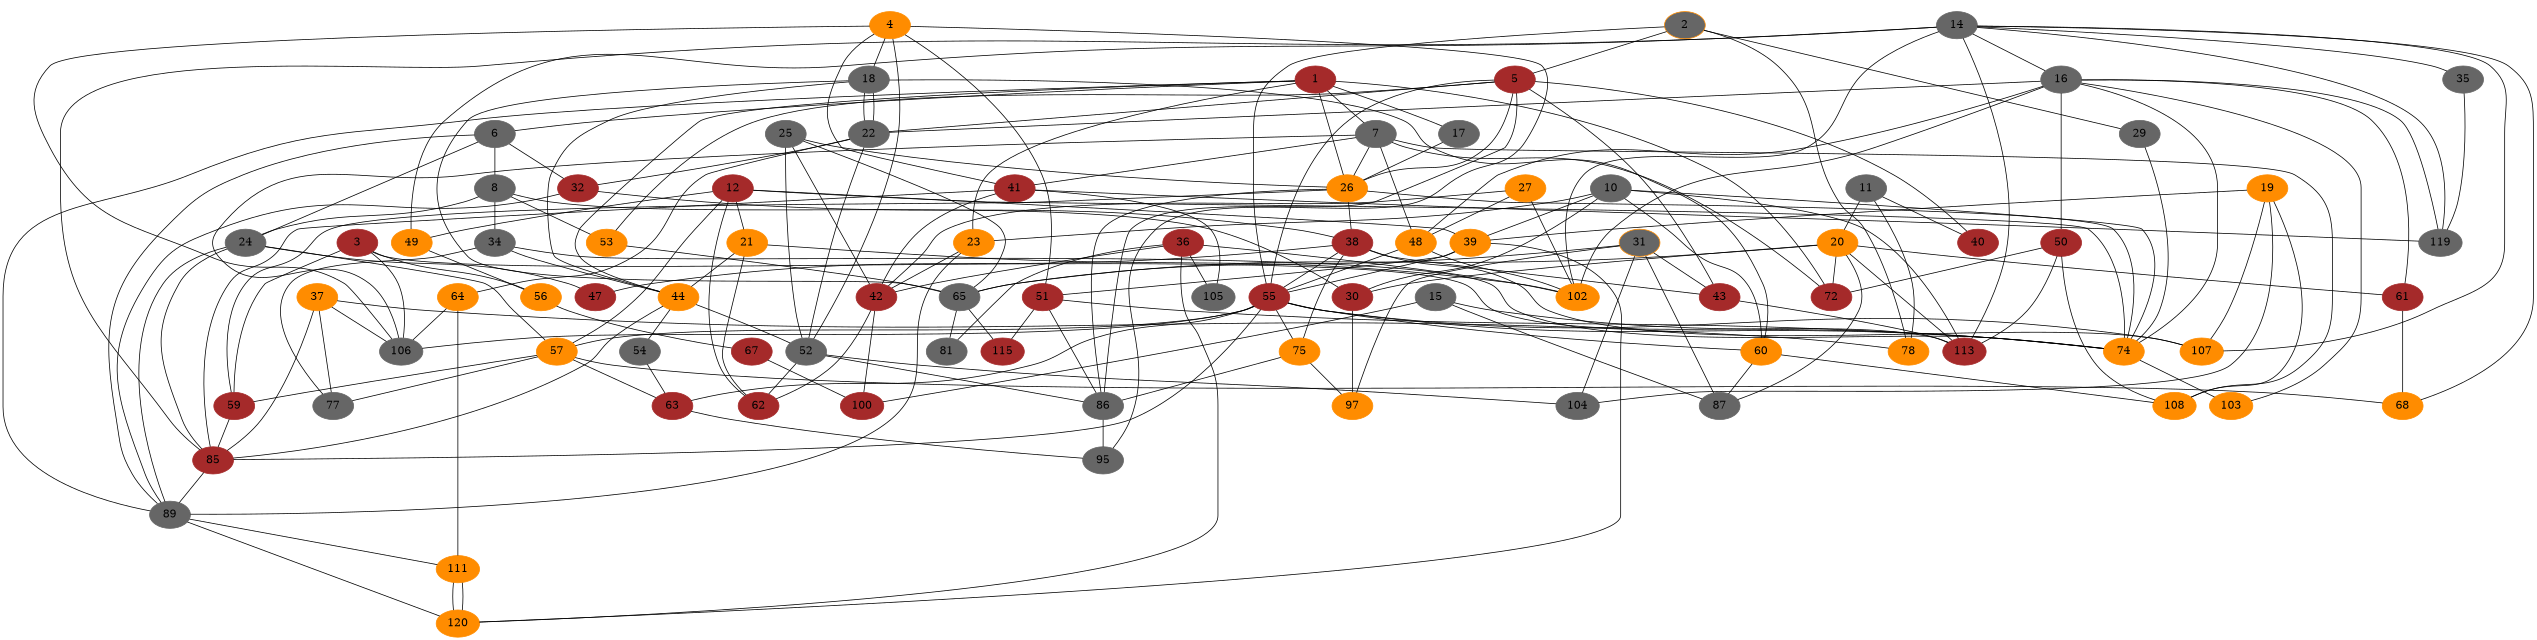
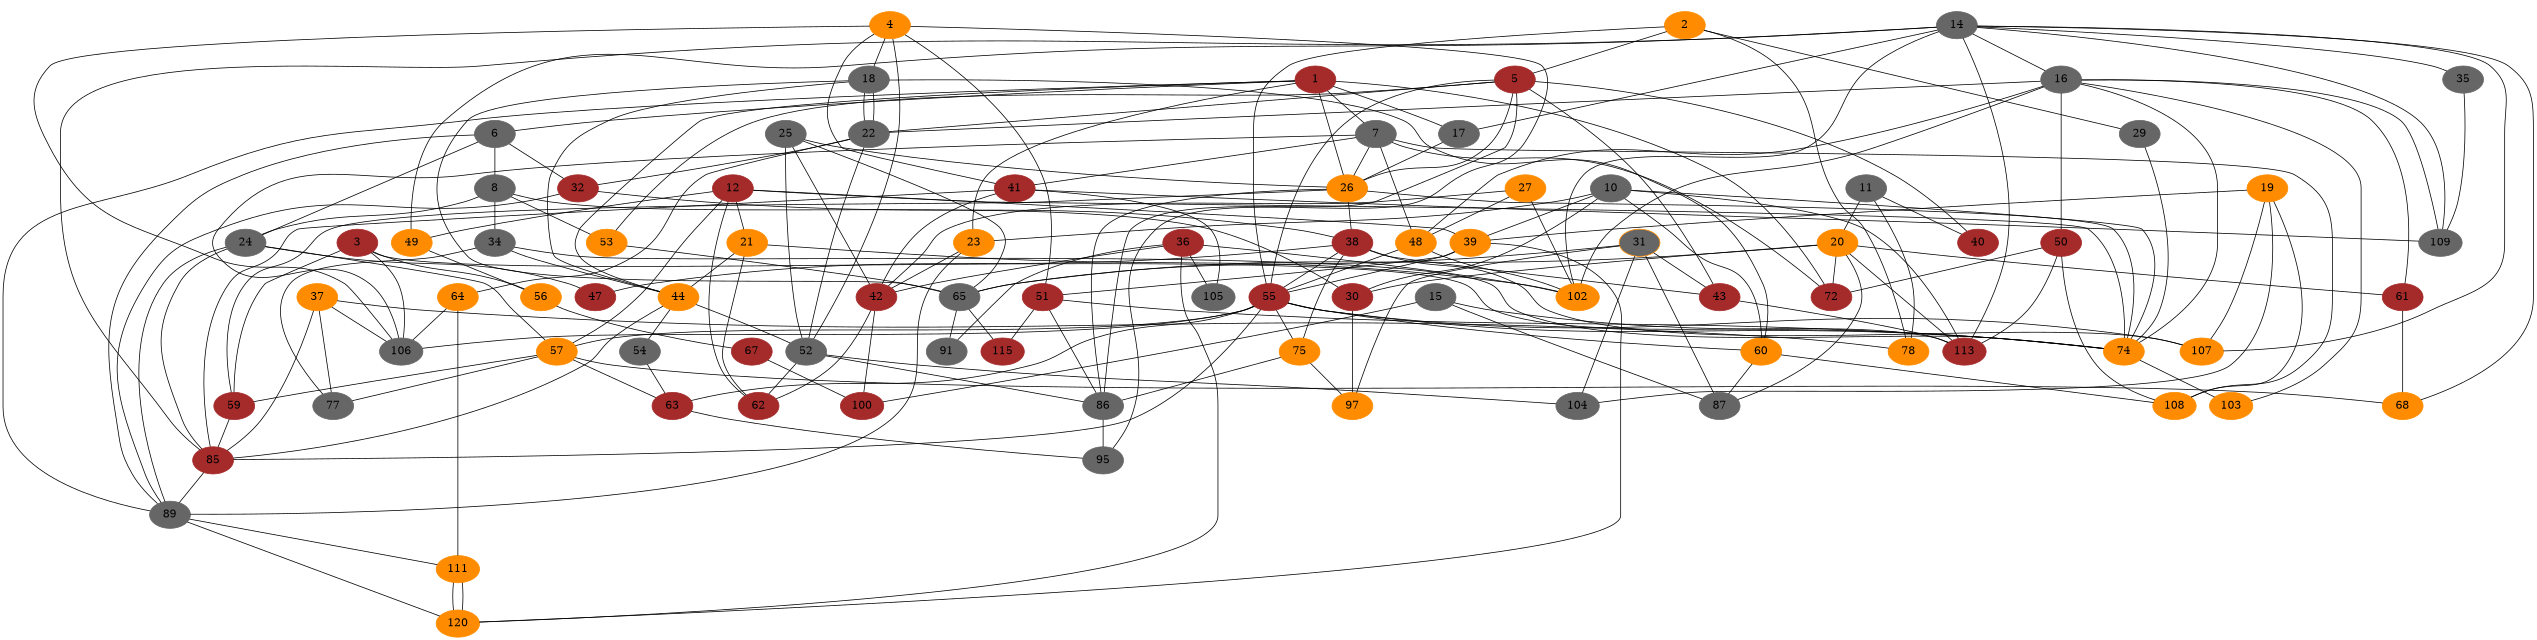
(1685, 25) -> (1685, 25)
none -> (1708, 80)
(2440, 243) -> (2440, 243)
(947, 352) -> (947, 352)
